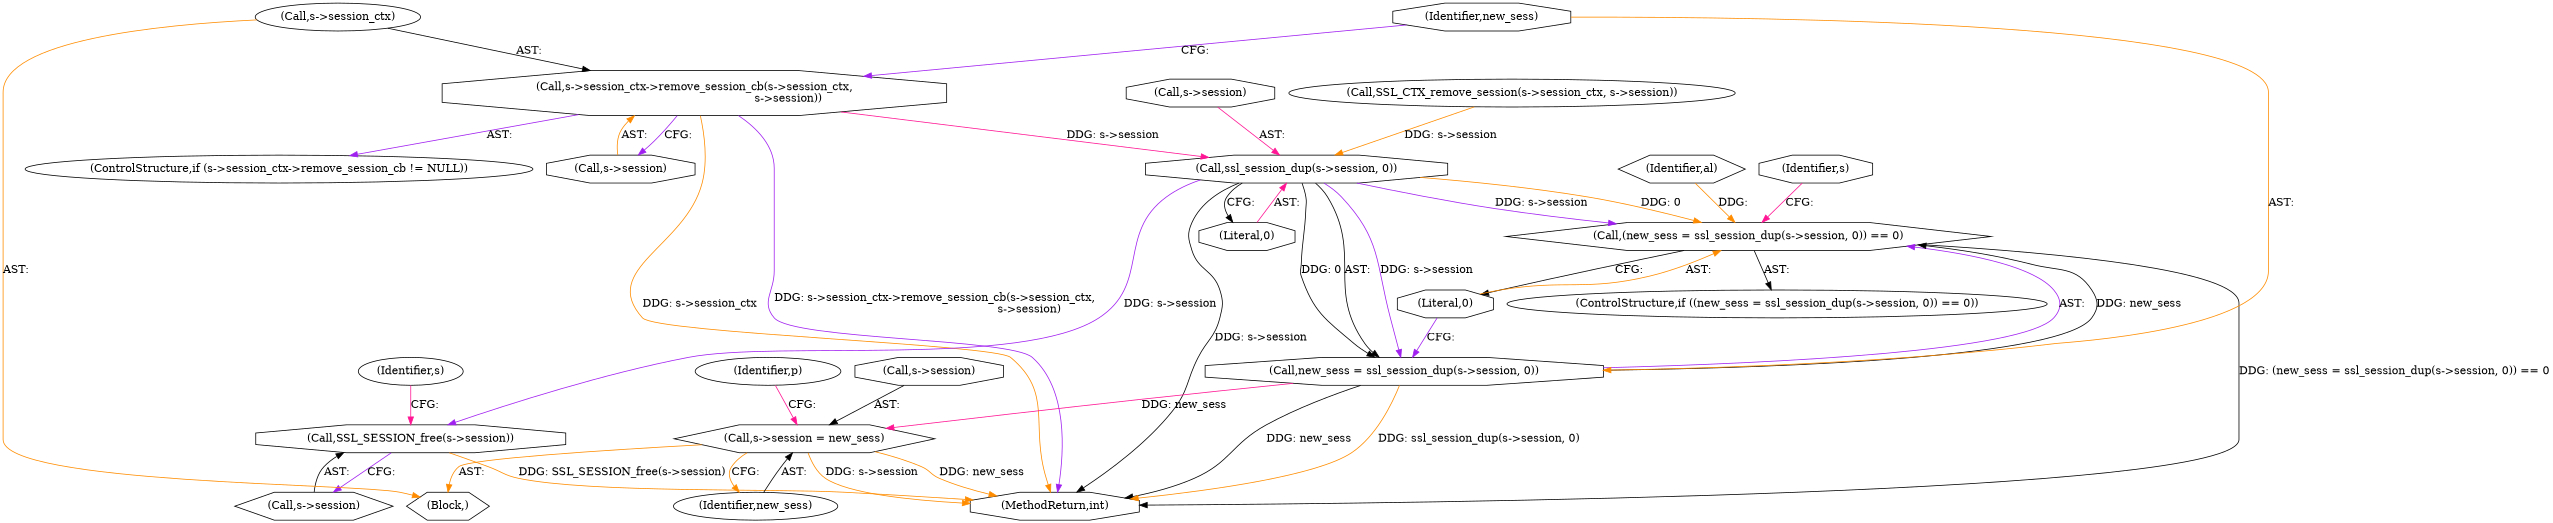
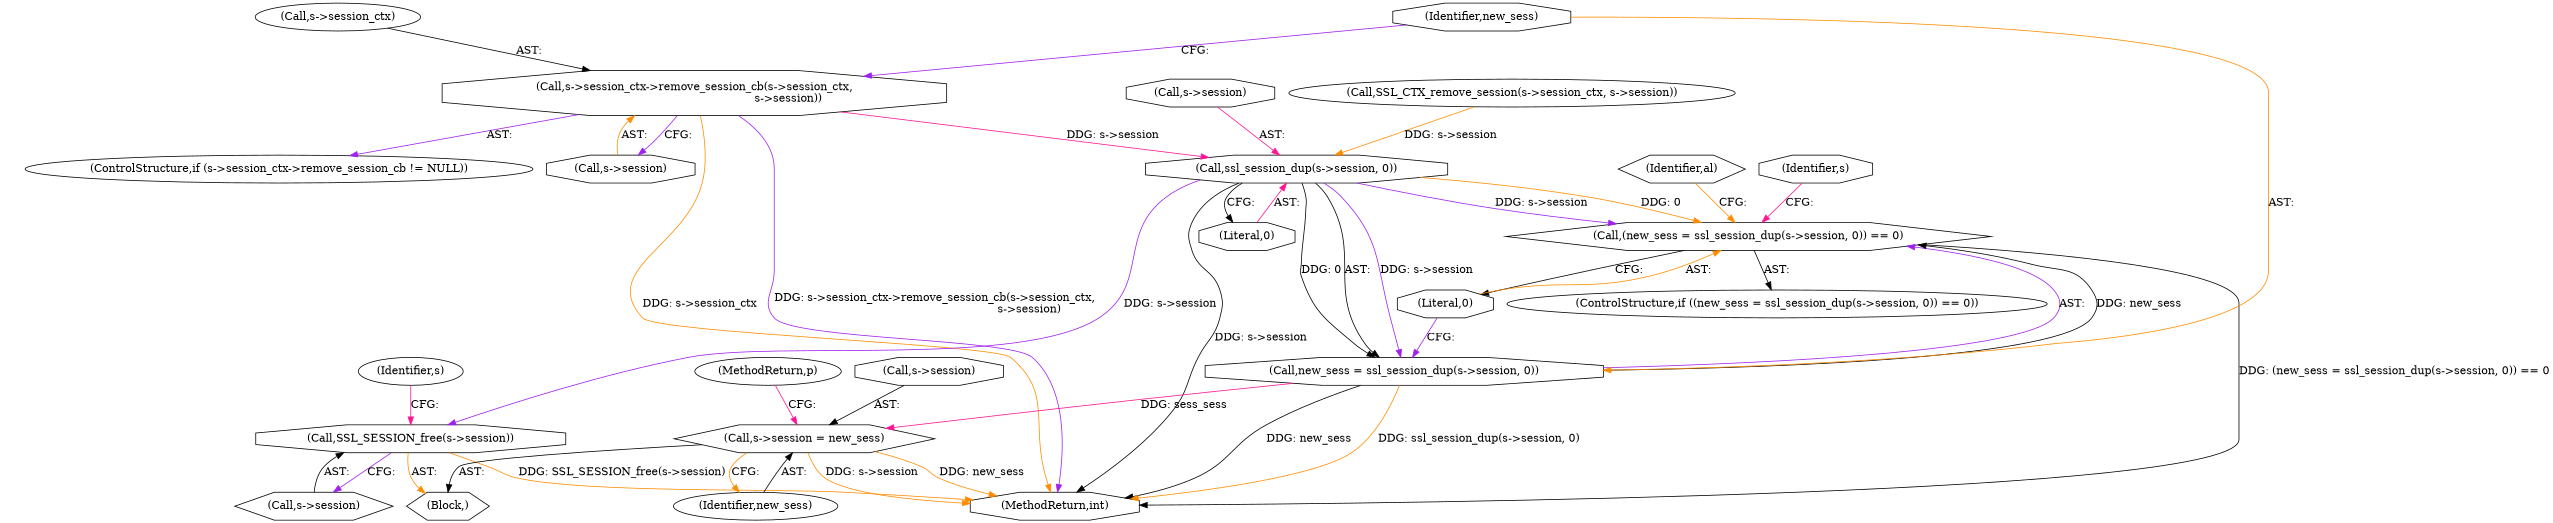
(1735, 203) -> (1735, 203)
(3, 337) -> (409, 472)
(768, 371) -> (768, 371)
(1184, 405) -> (1184, 405)
(570, 453) -> (570, 453)
